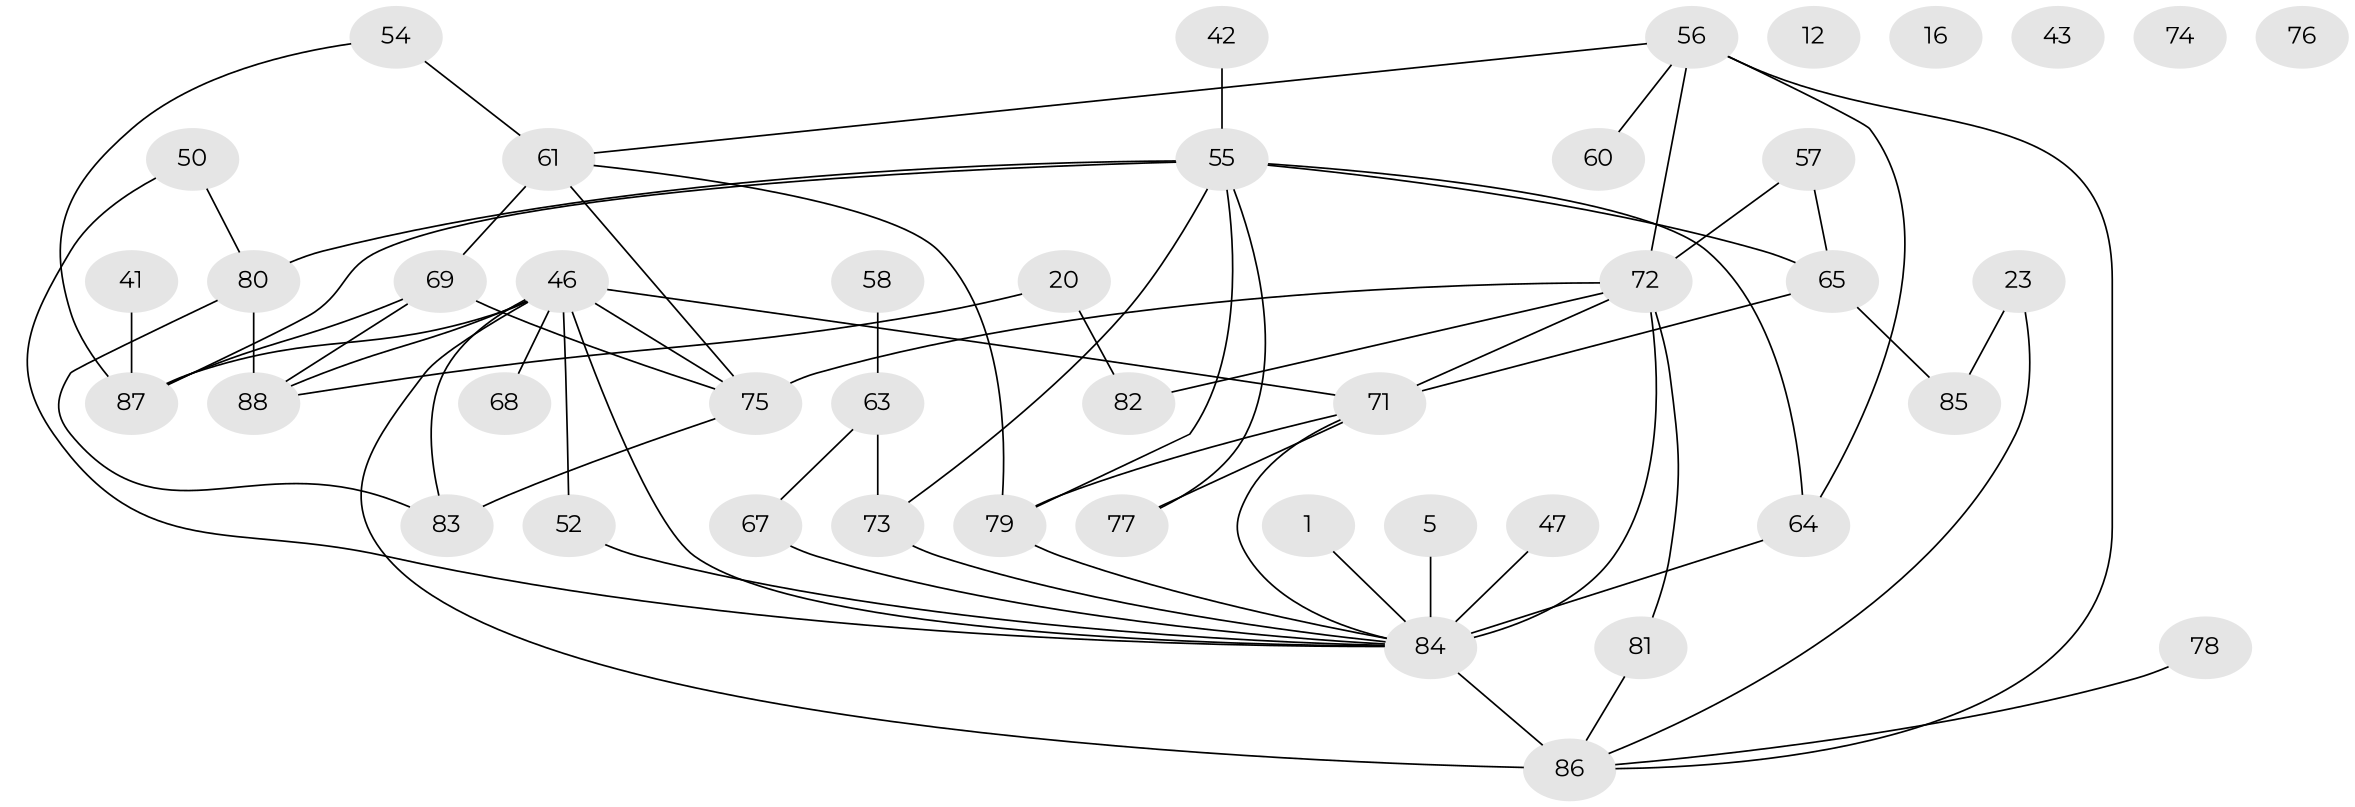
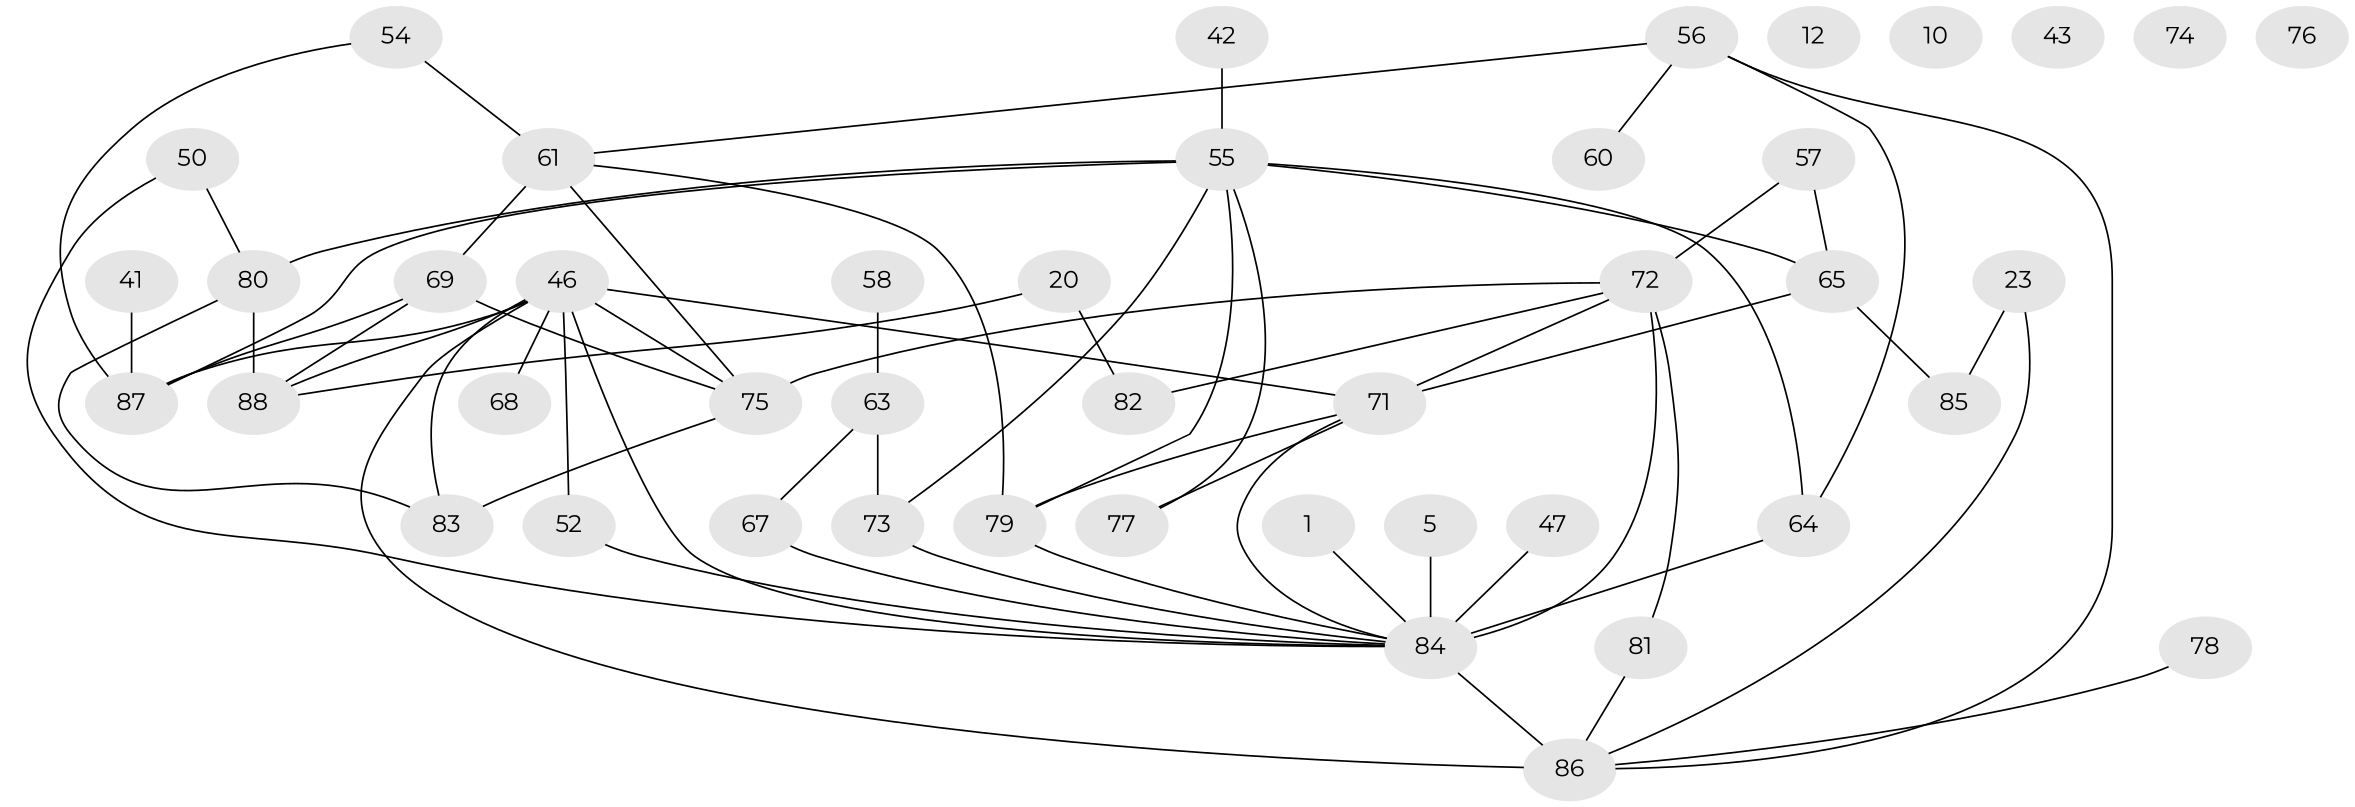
(1936, 37) -> (1936, 37)
(1669, 159) -> none
